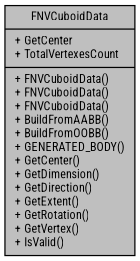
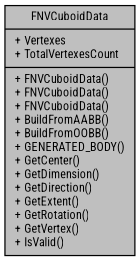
(44, 41) -> (41, 41)
